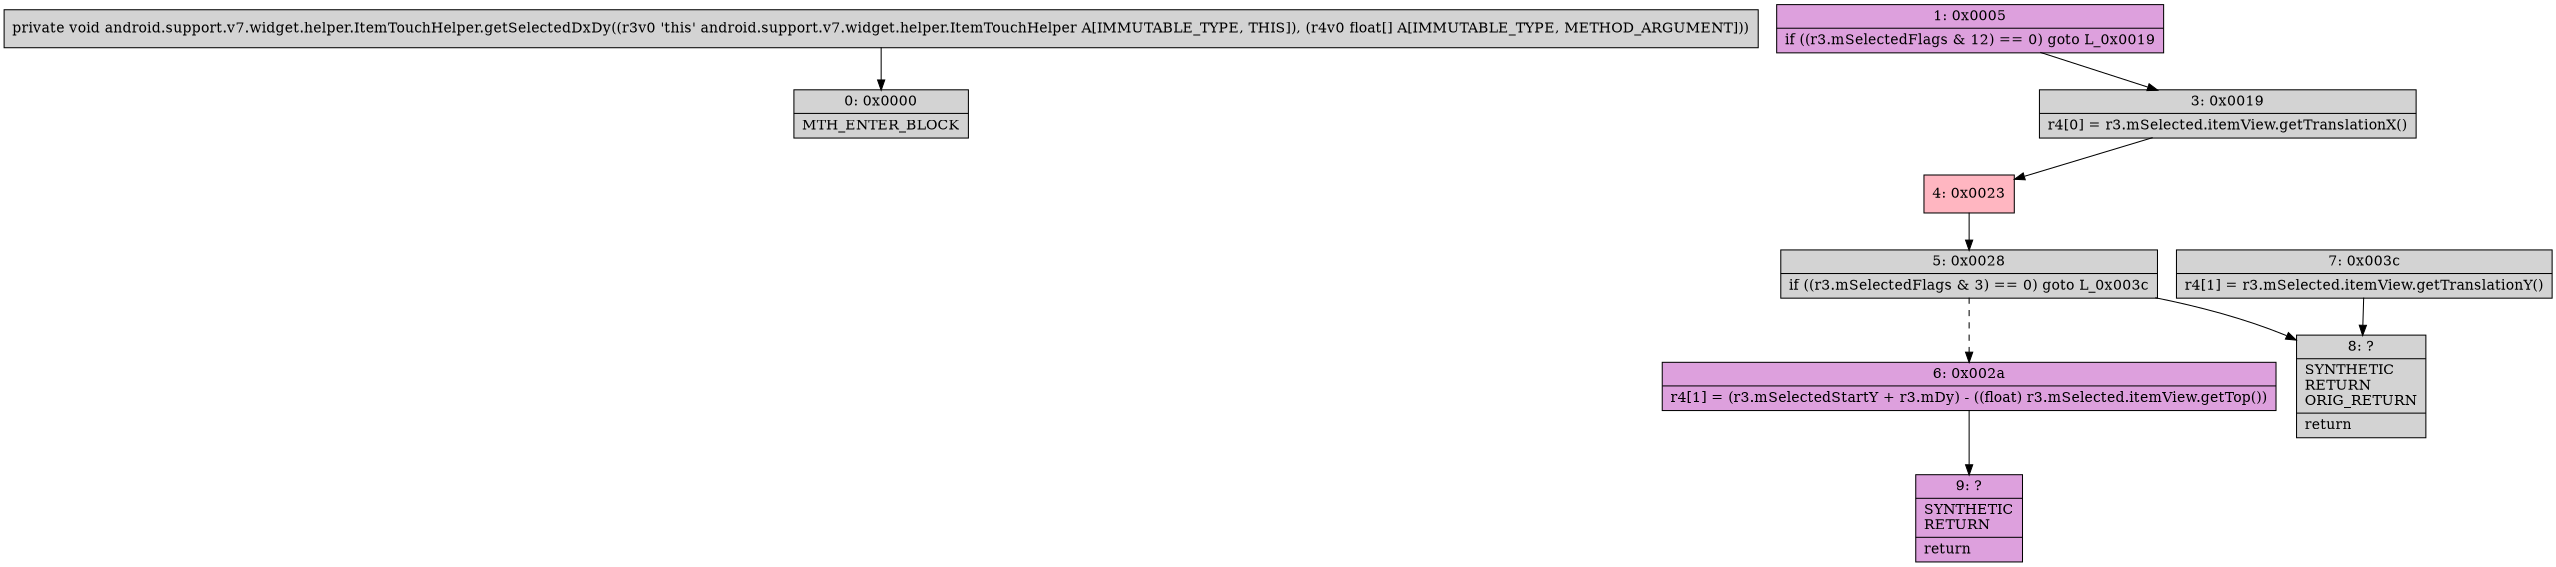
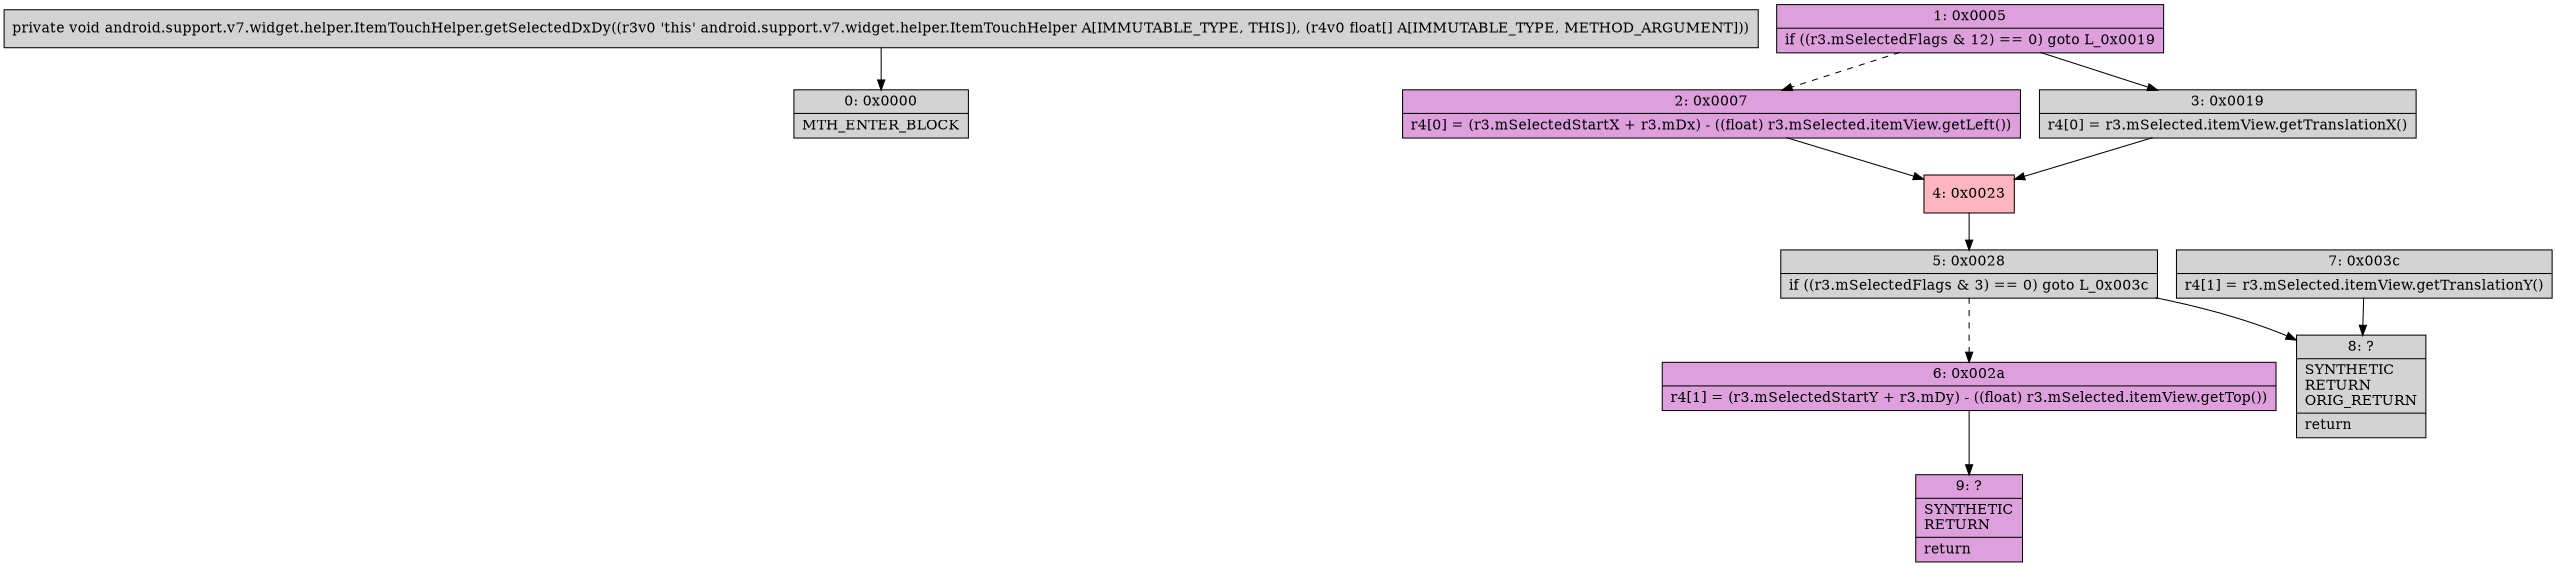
none -> (1712, 114)
